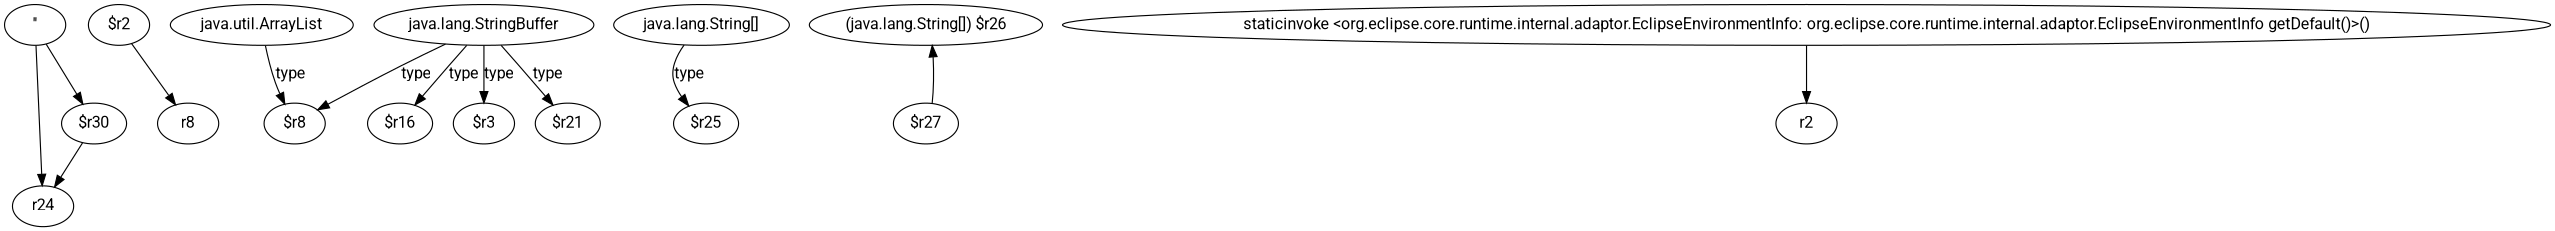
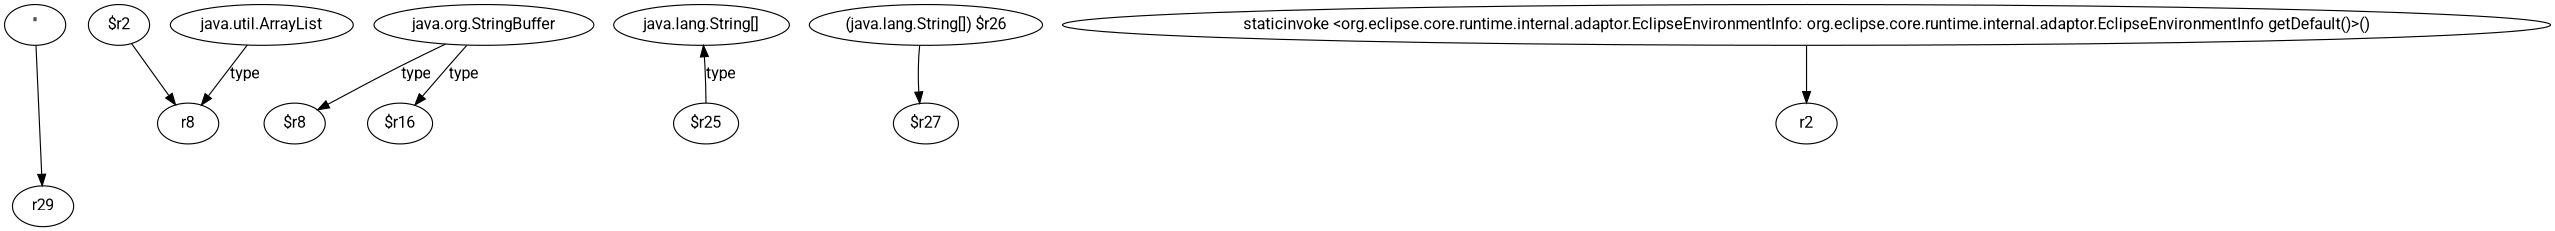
(484, 25) -> (484, 25)
(271, 70) -> (228, 70)
(673, 71) -> (706, 80)
(934, 80) -> (918, 69)
(94, 124) -> none
(484, 124) -> none
(568, 124) -> none
(43, 206) -> (43, 206)
